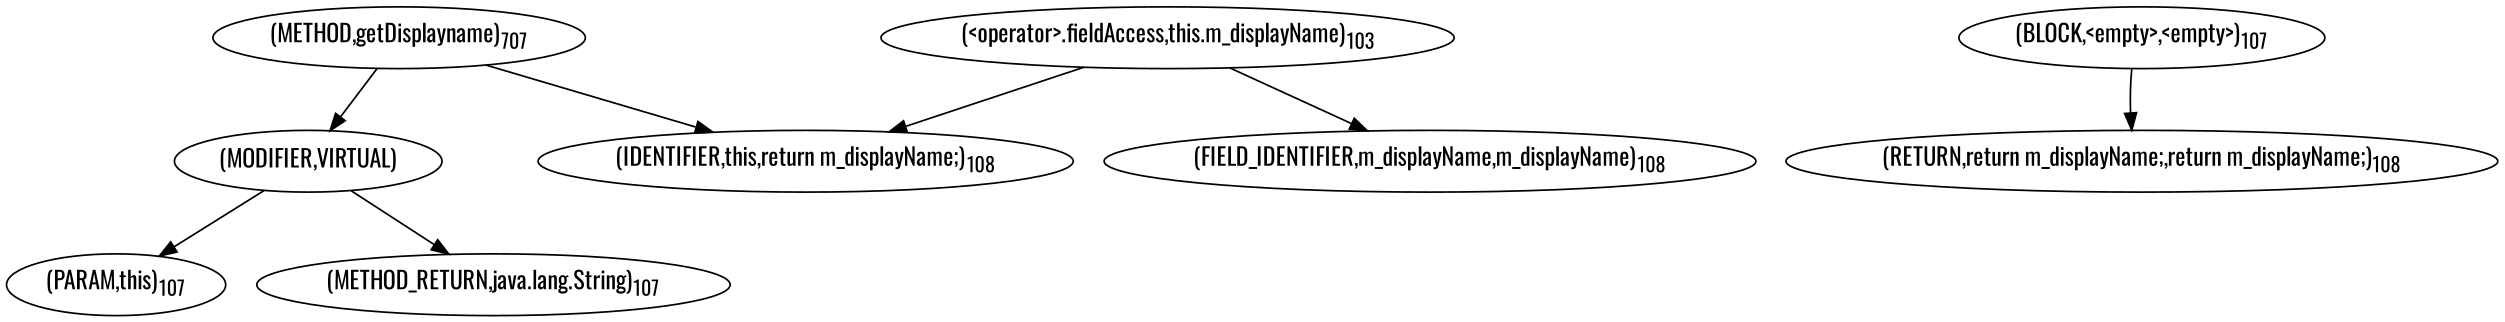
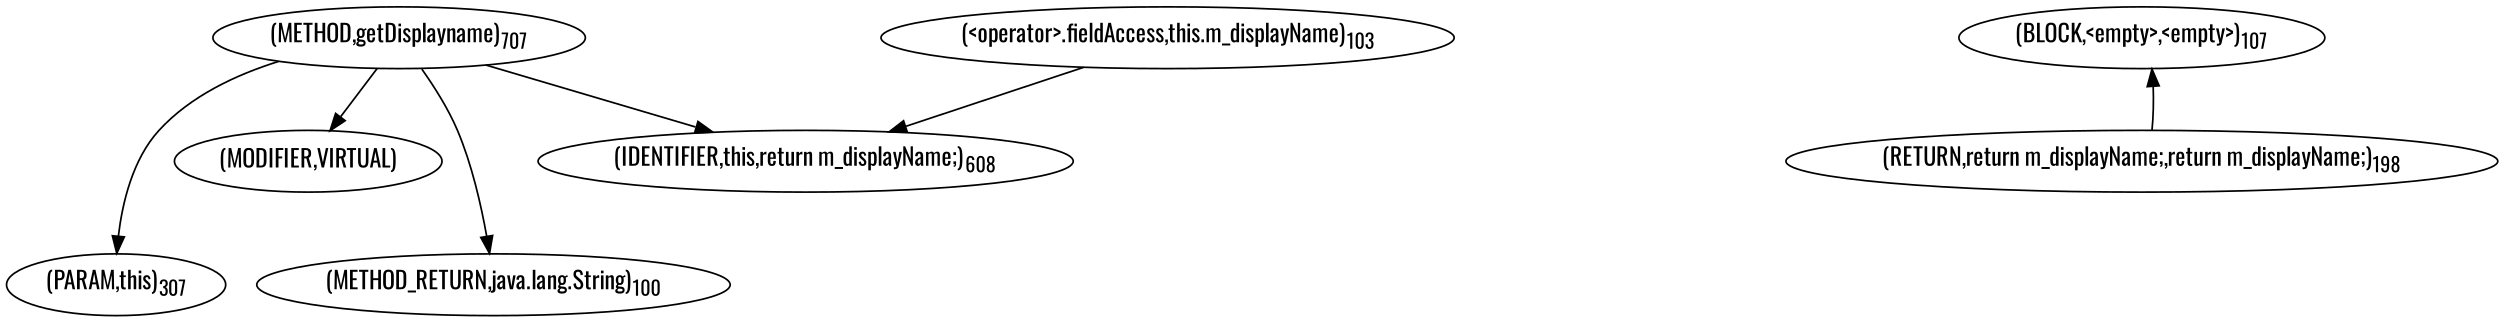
(2130, 91) -> (2153, 108)
(981, 159) -> (981, 159)
(2387, 159) -> (2387, 159)
(1430, 161) -> none
(393, 218) -> (464, 149)
(219, 219) -> (168, 122)
(173, 282) -> (173, 282)
(647, 282) -> (647, 282)
